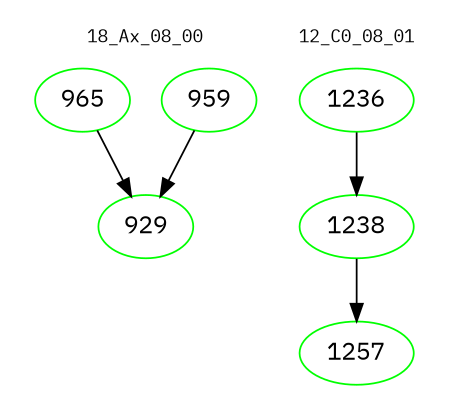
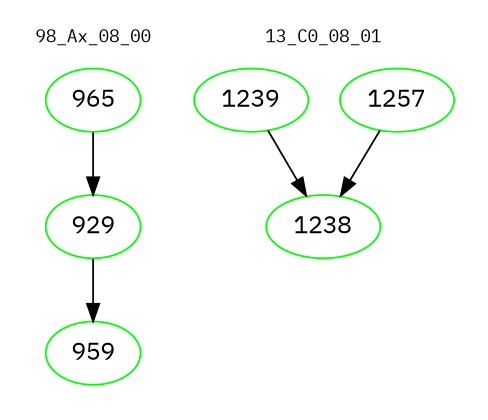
(146, 38) -> (94, 38)
(358, 38) -> (324, 38)
(357, 100) -> (251, 100)
(182, 156) -> (93, 281)
(357, 281) -> (365, 155)
